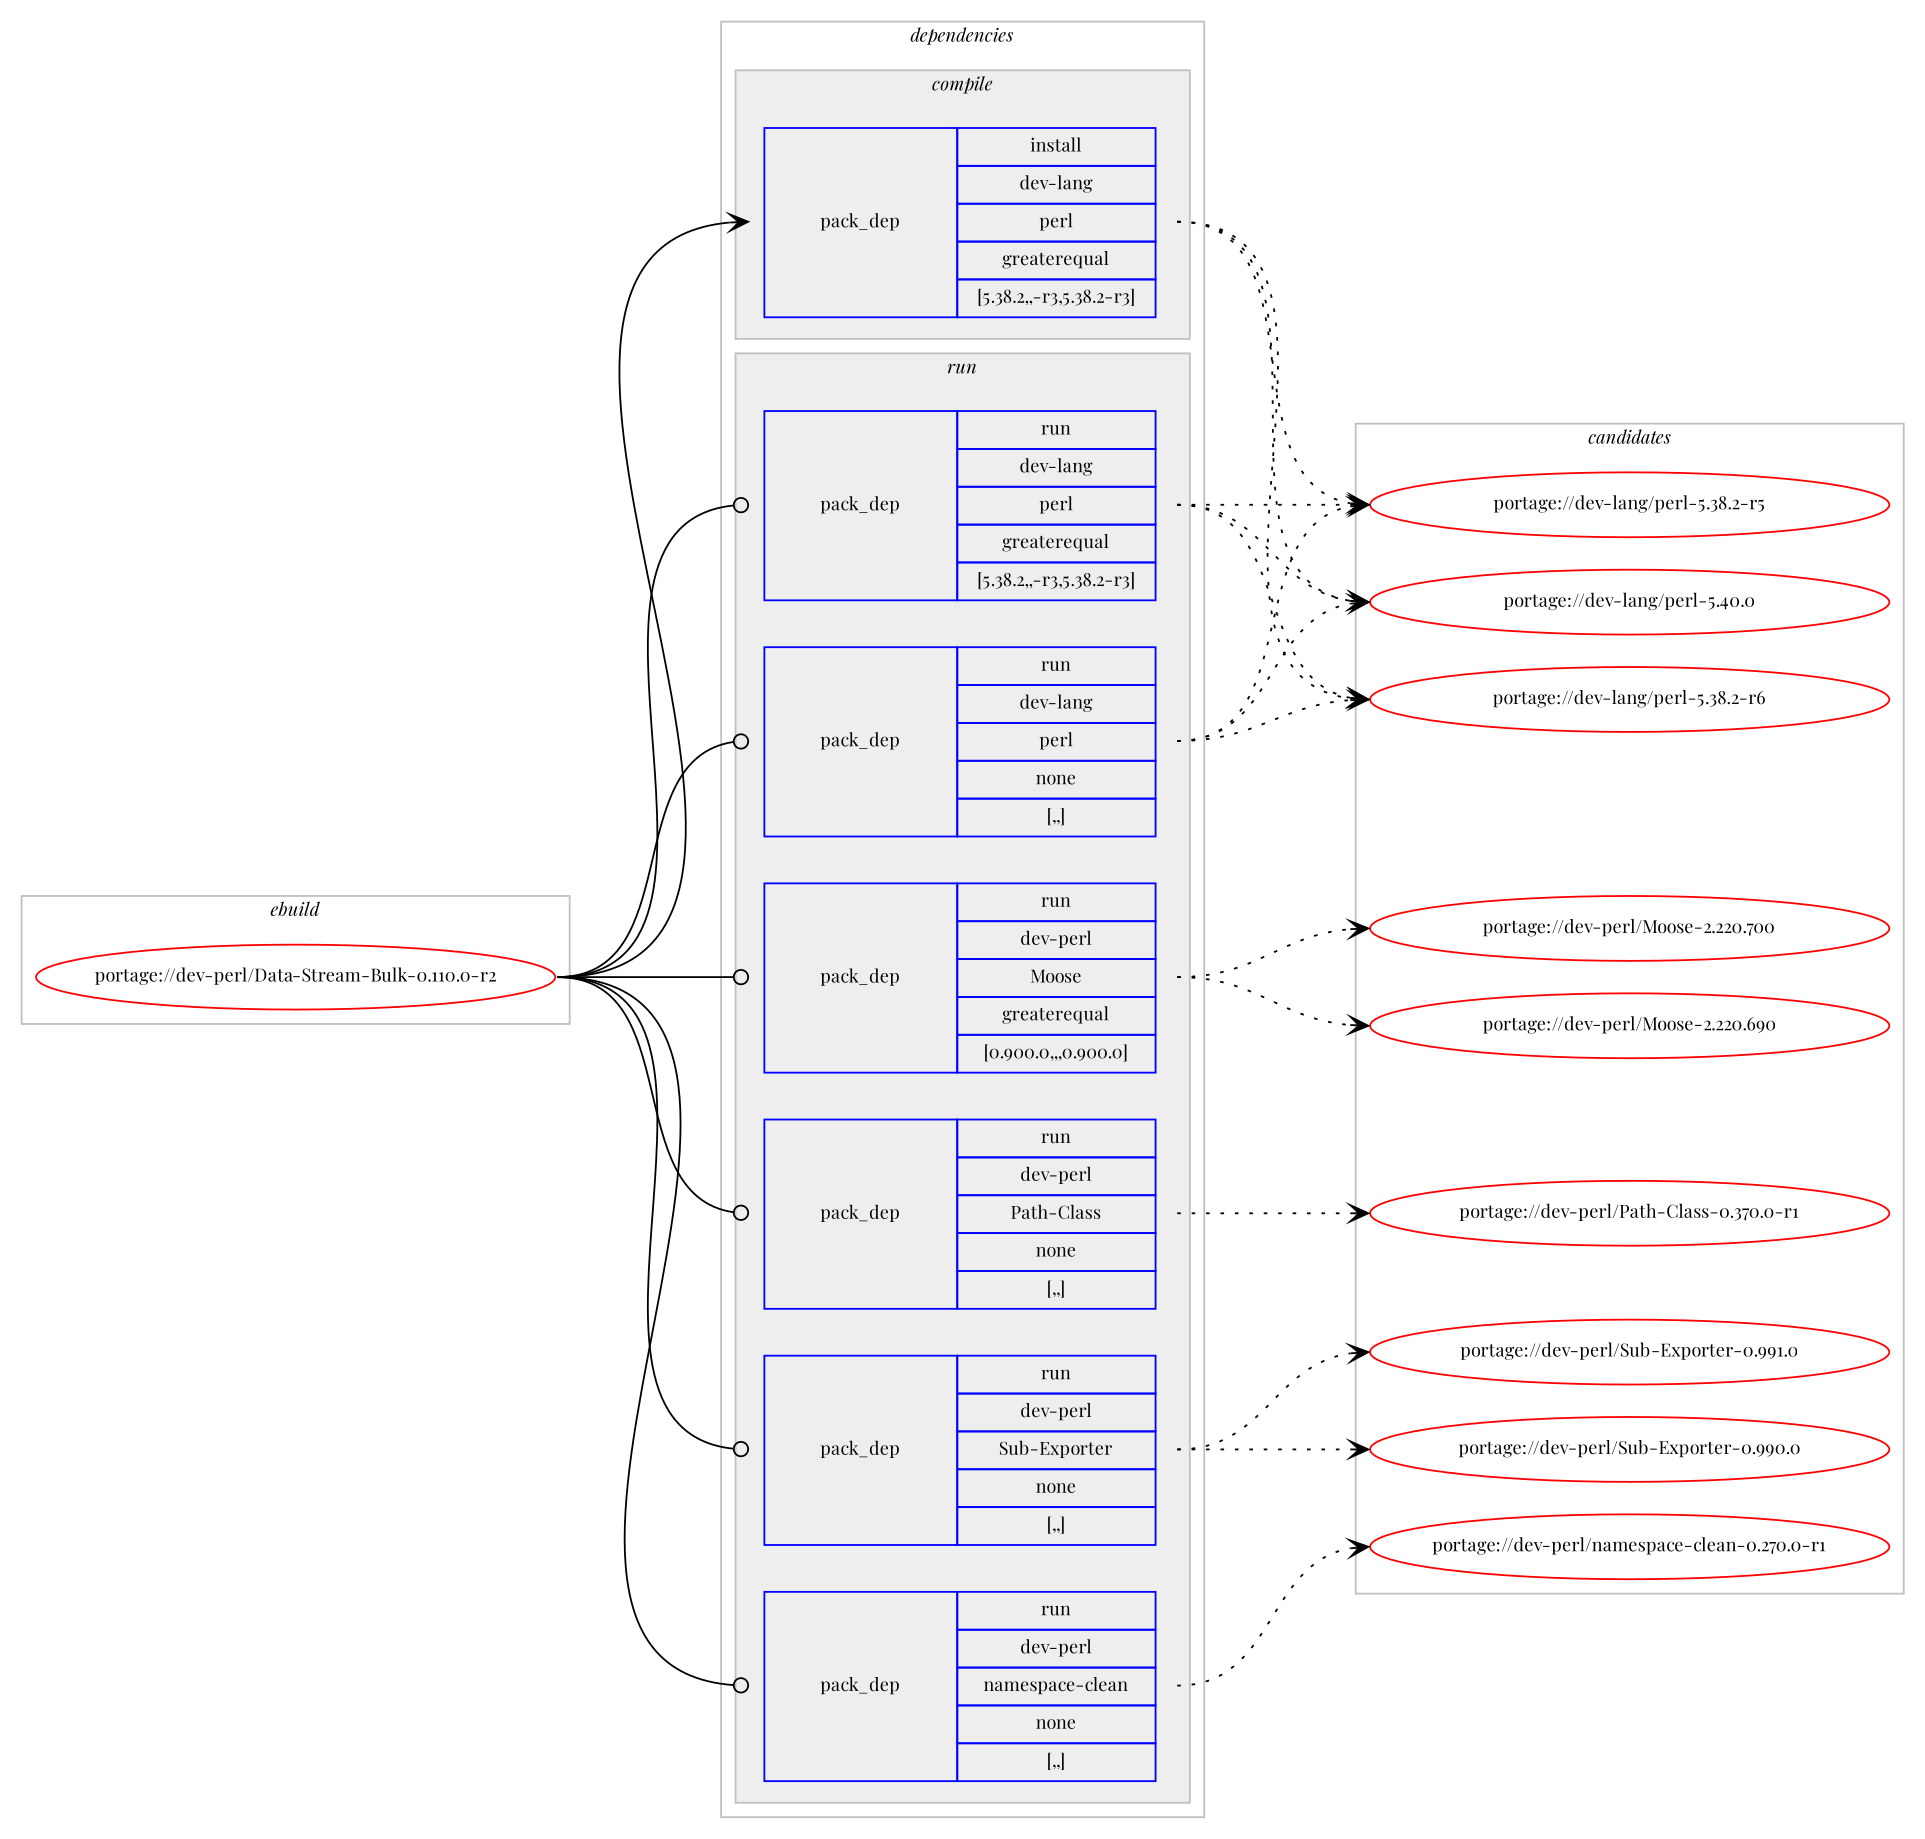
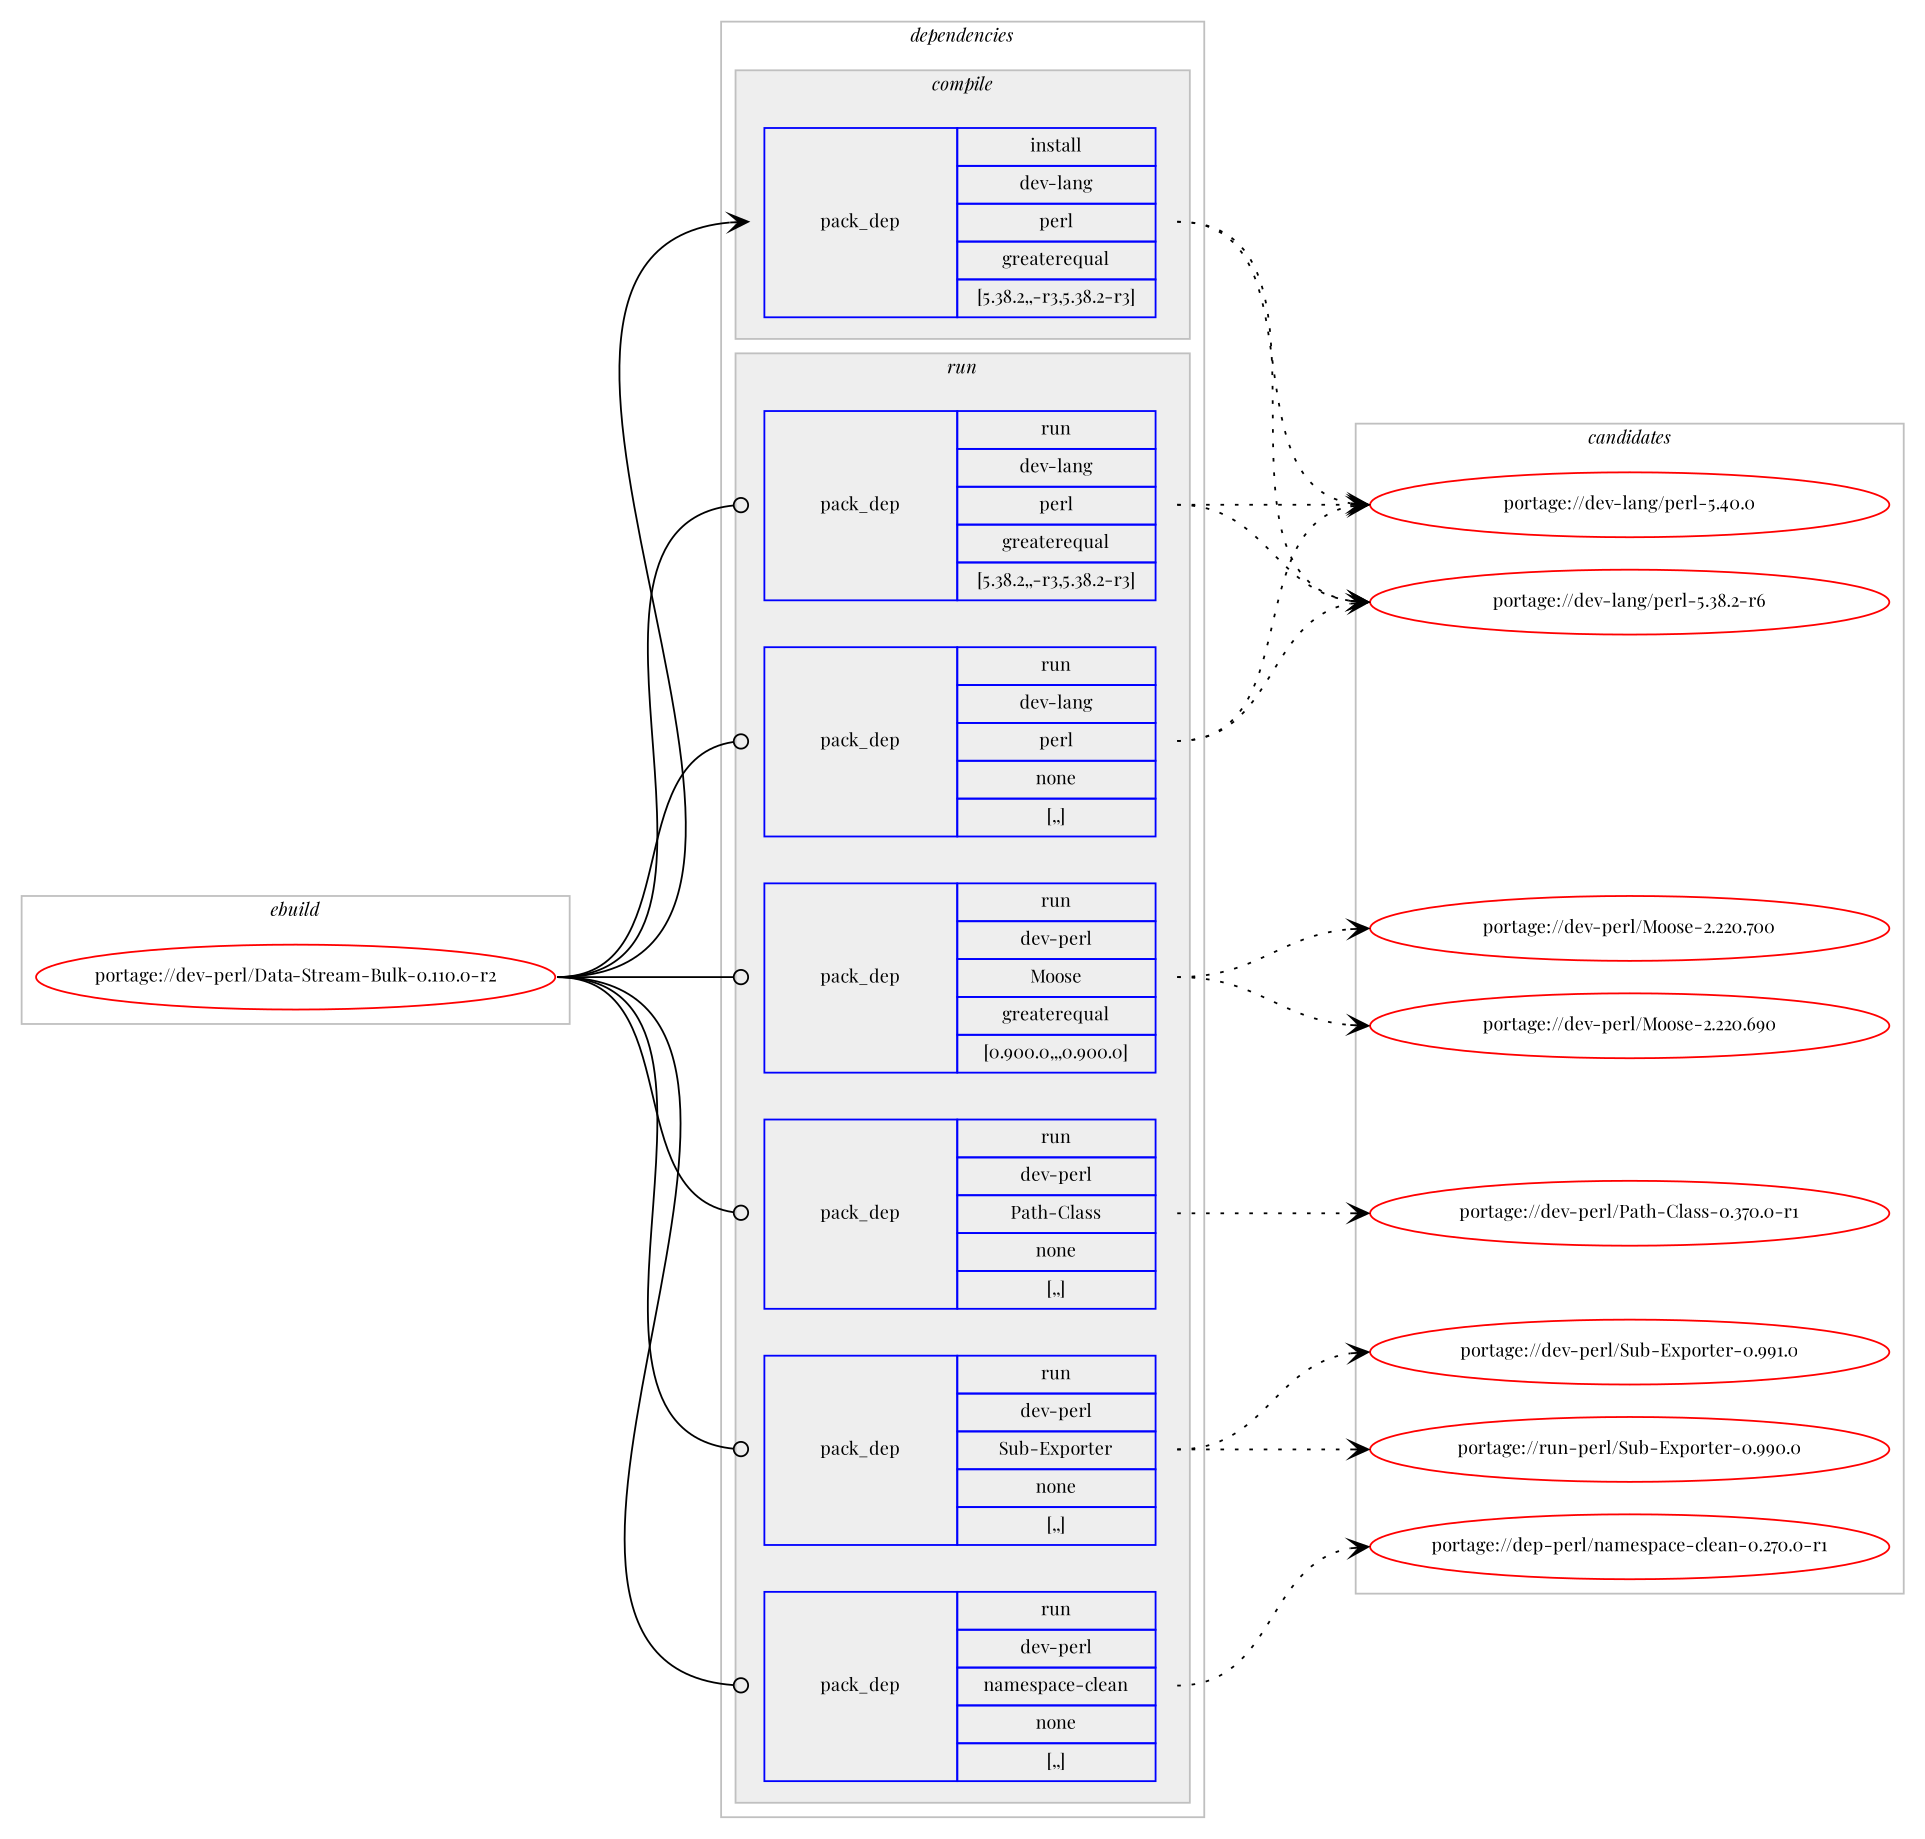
(1630, 505) -> none
(1630, 1449) -> (1630, 1449)
(1630, 1547) -> (1630, 1547)
